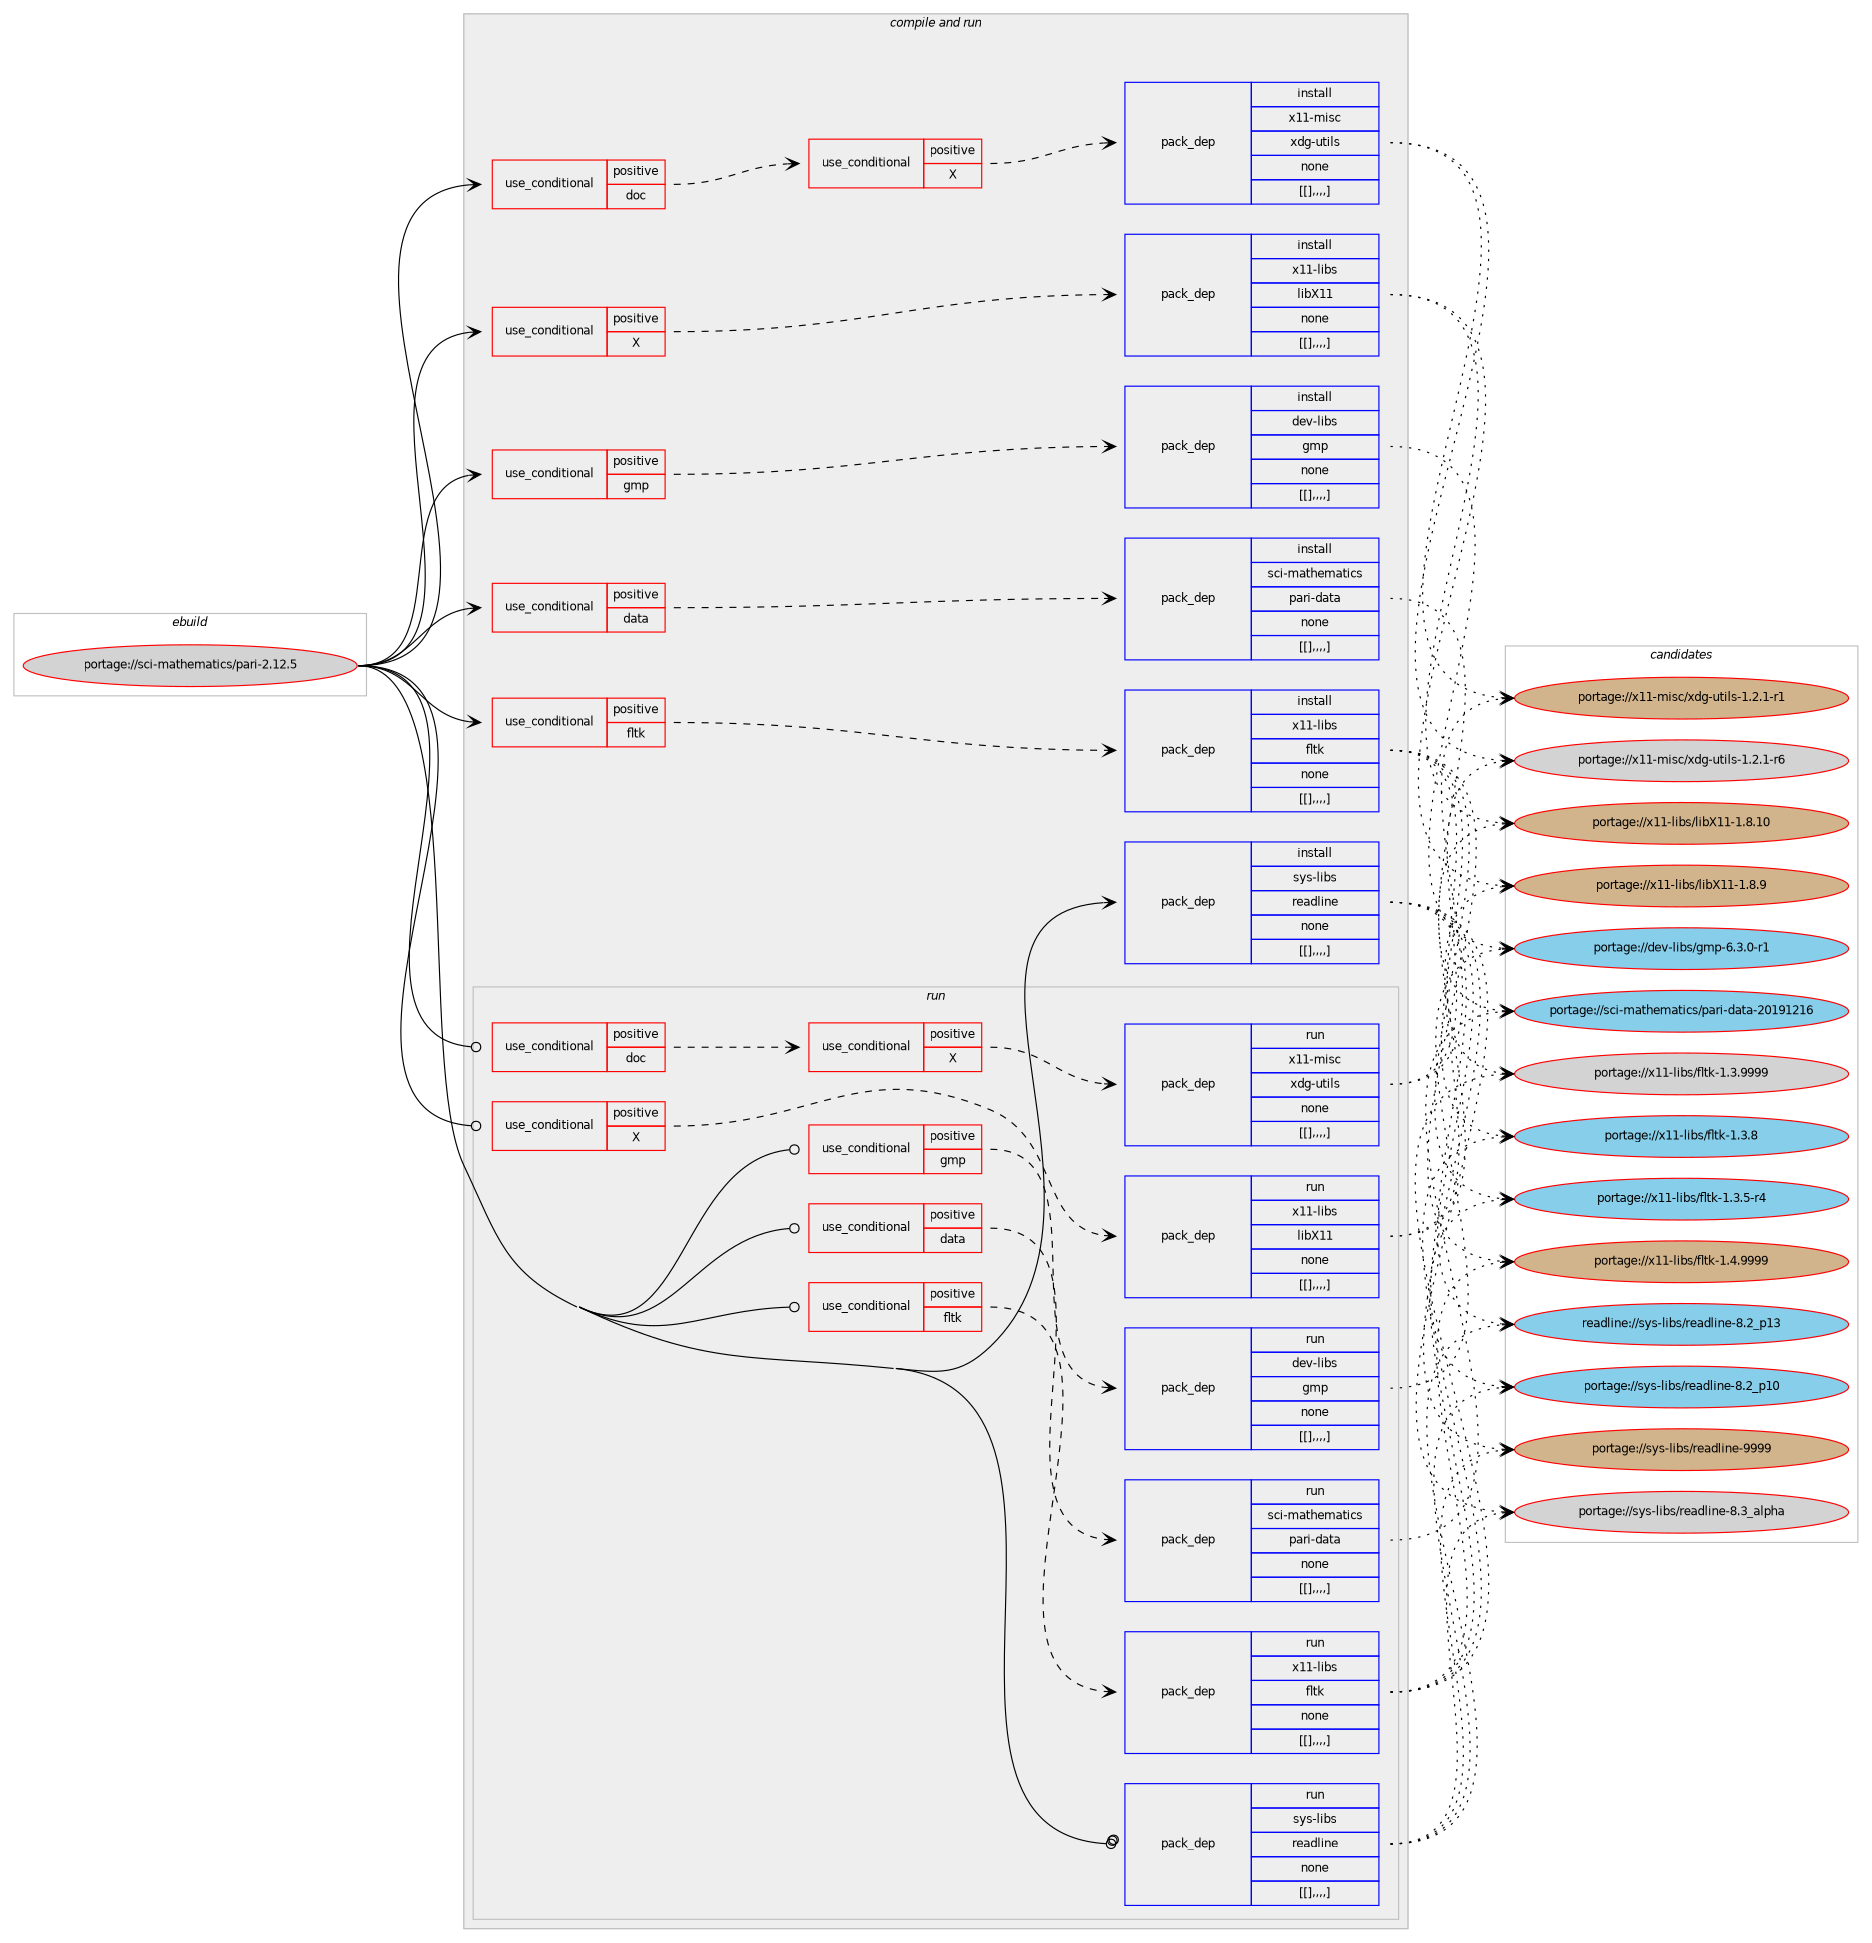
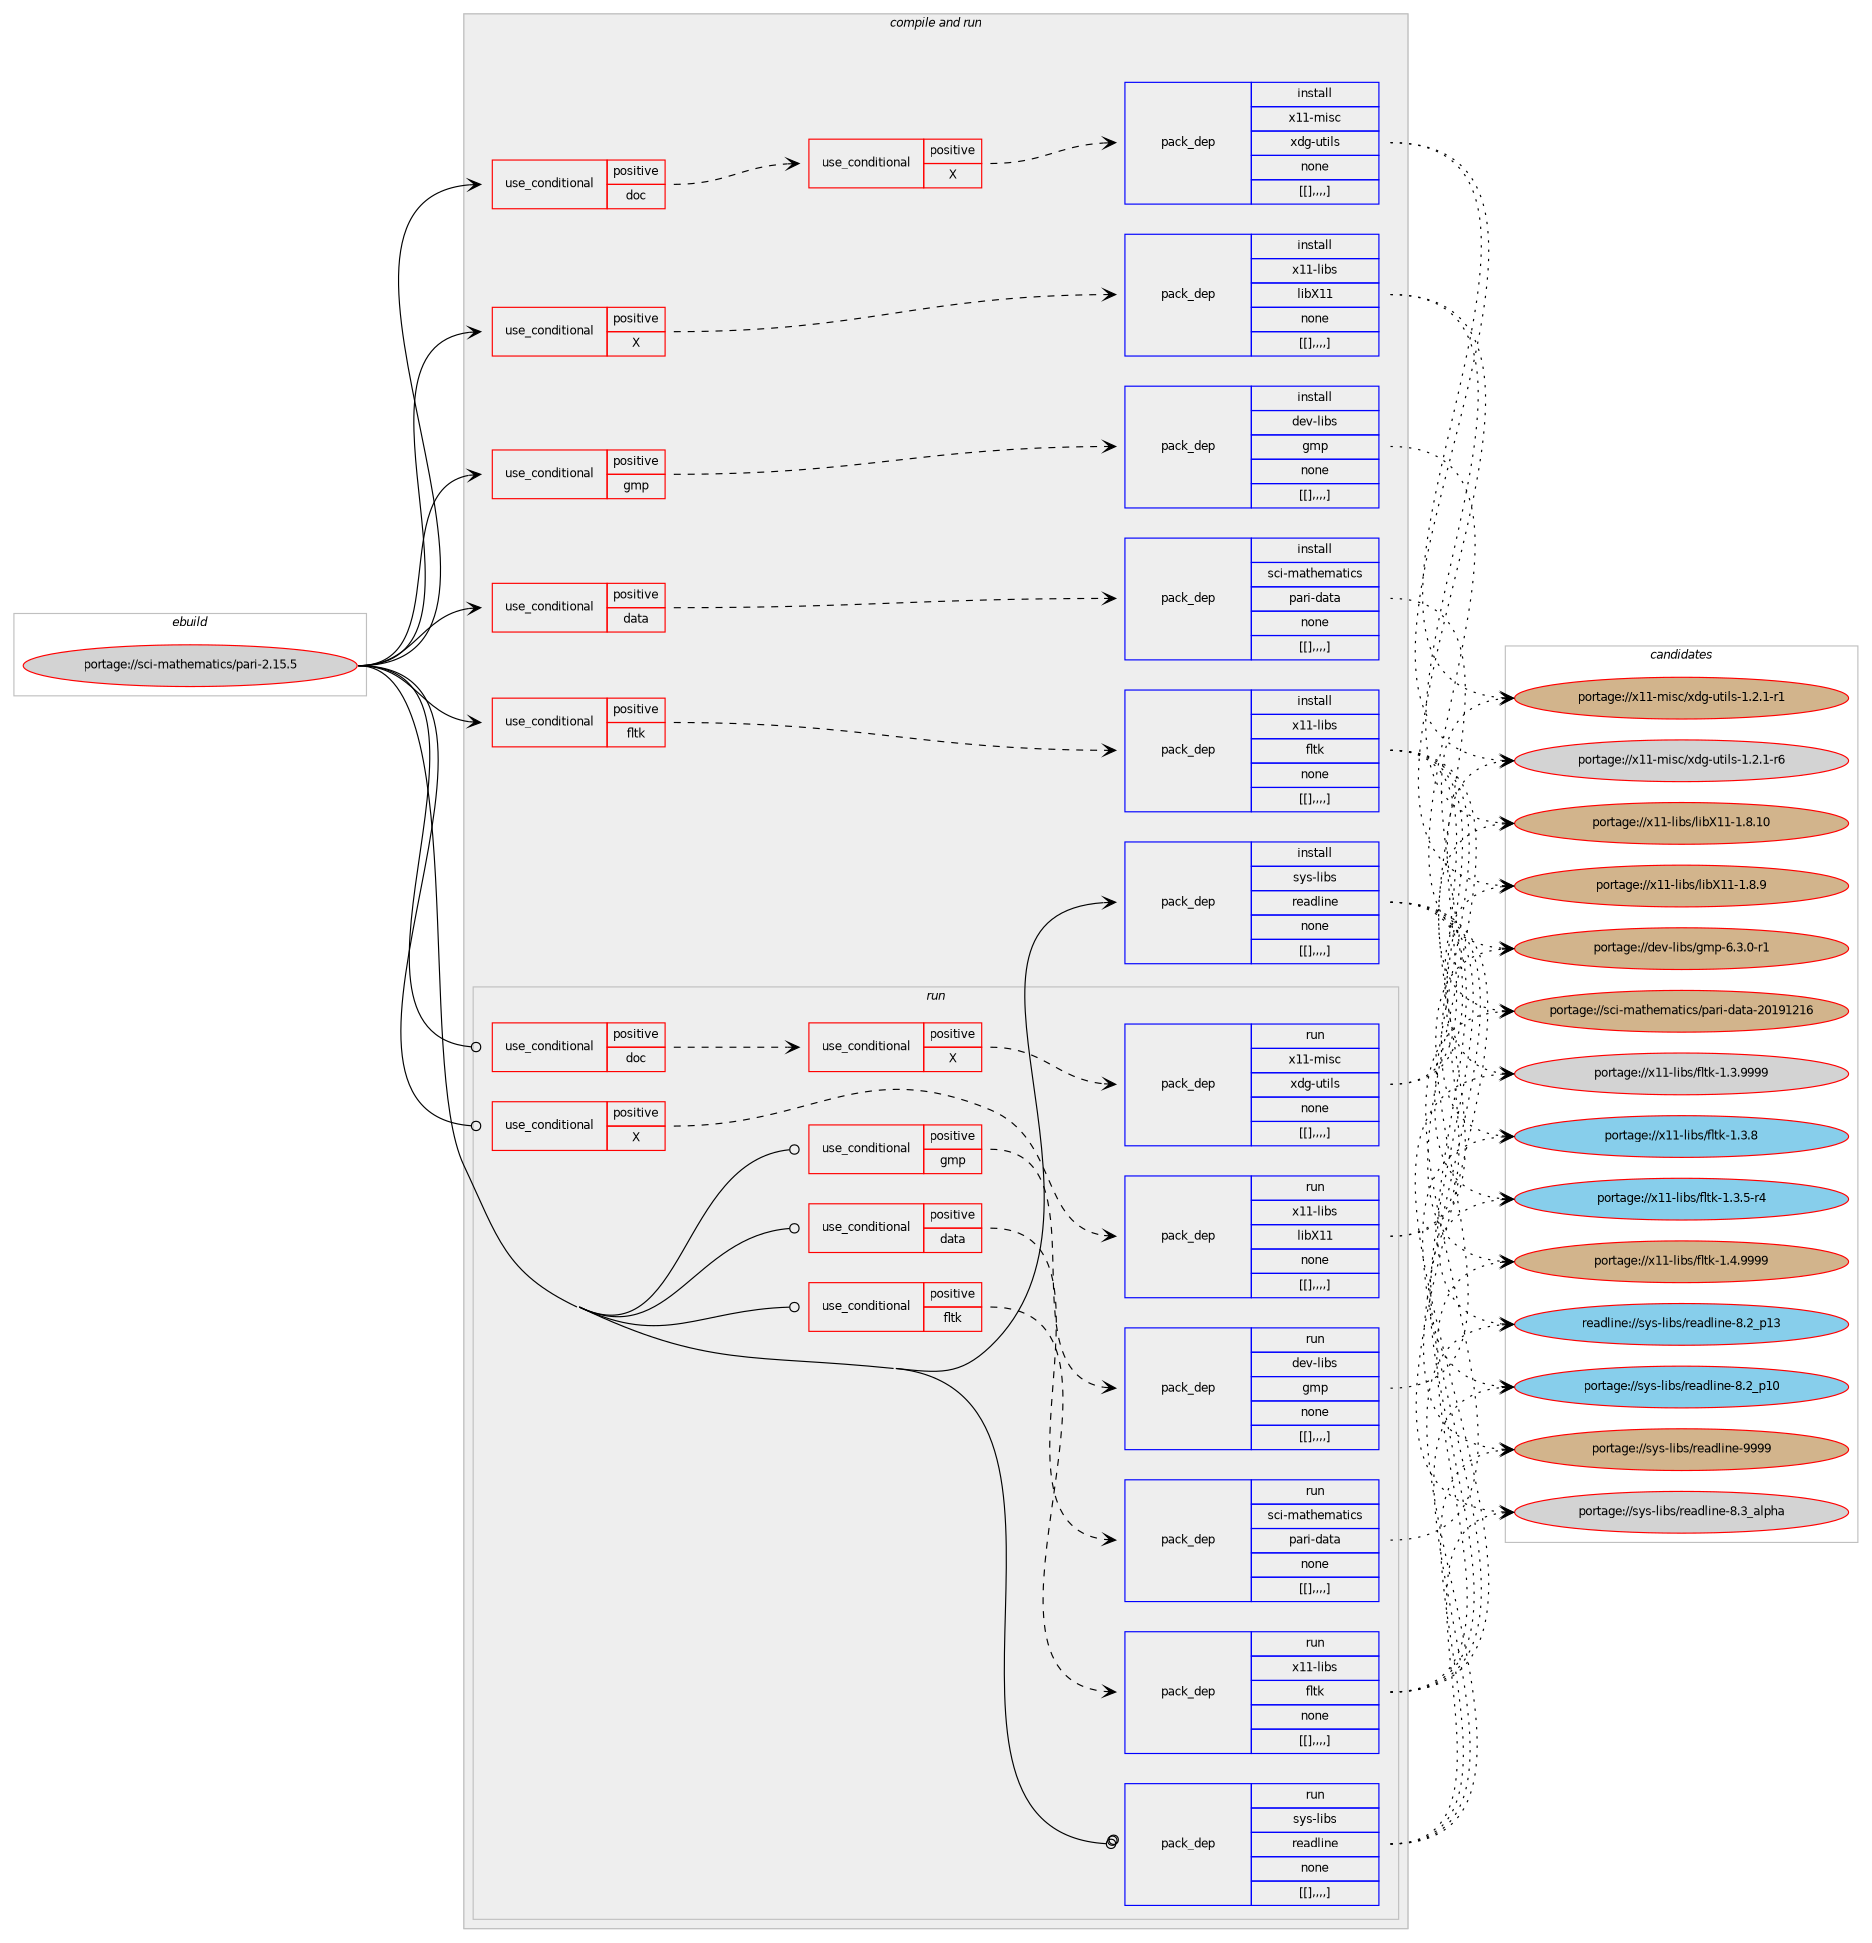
(190, 666) -> (190, 666)
(1682, 949) -> (1682, 949)
(1682, 1011) -> (1682, 1011)
